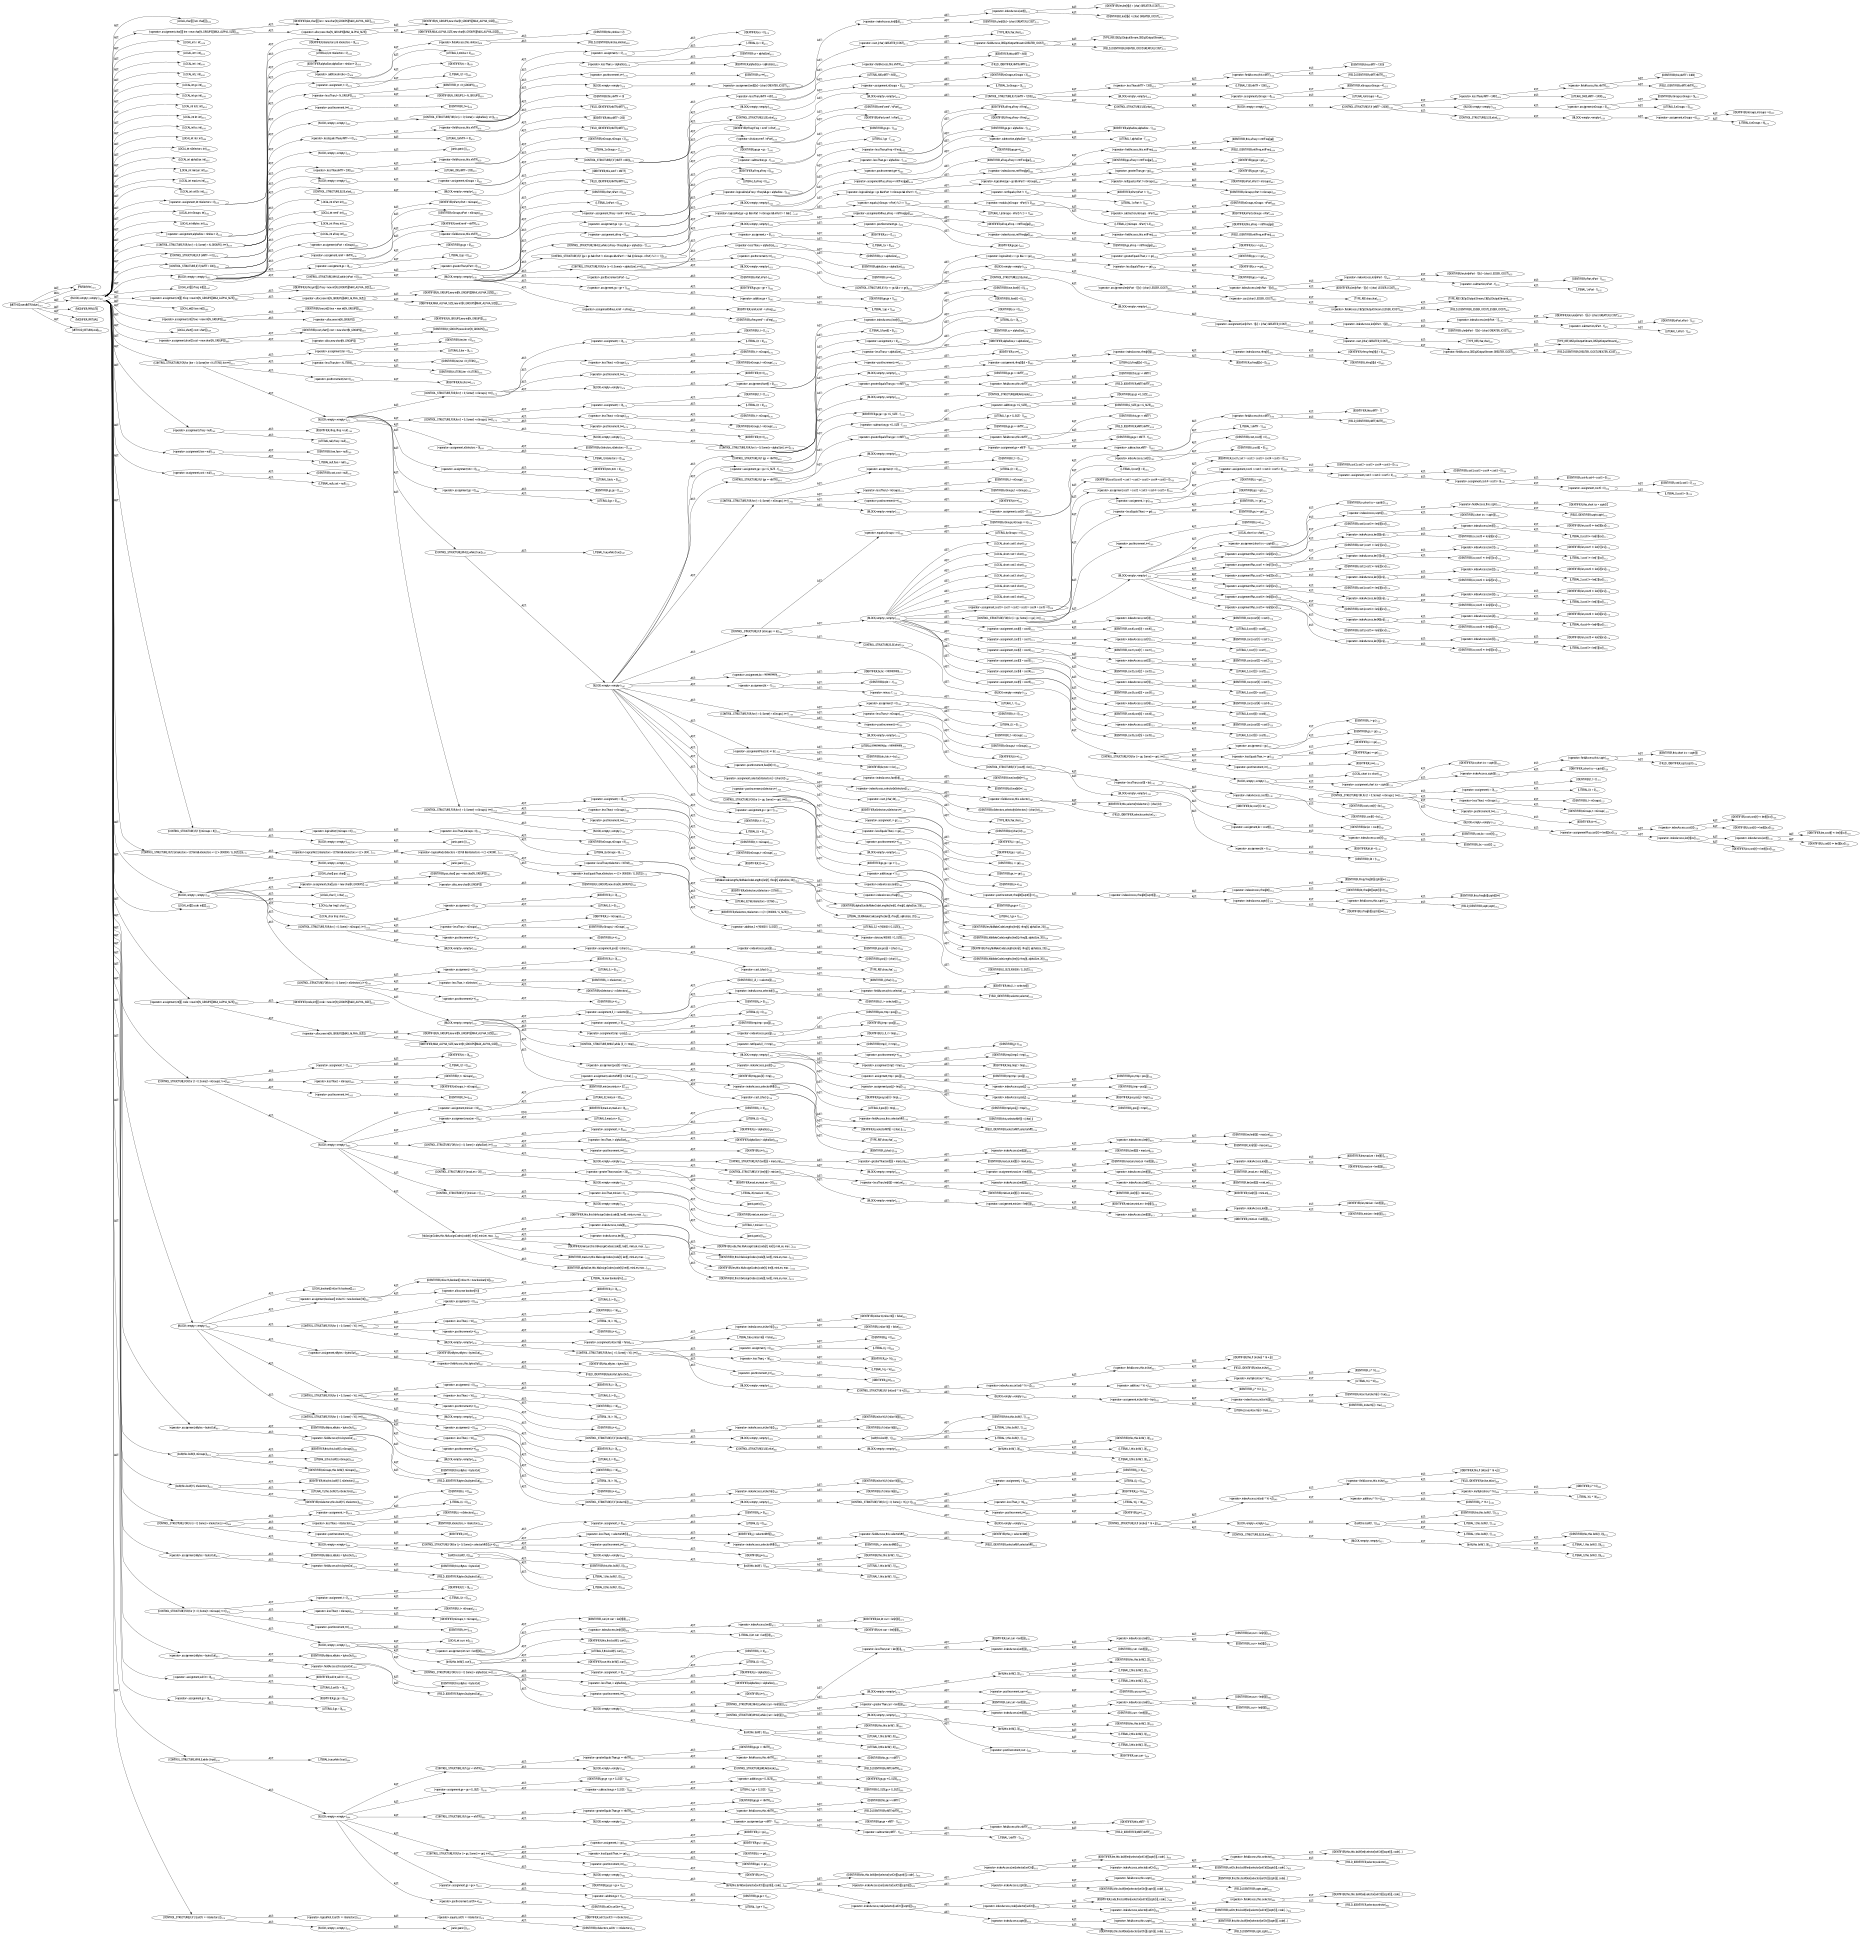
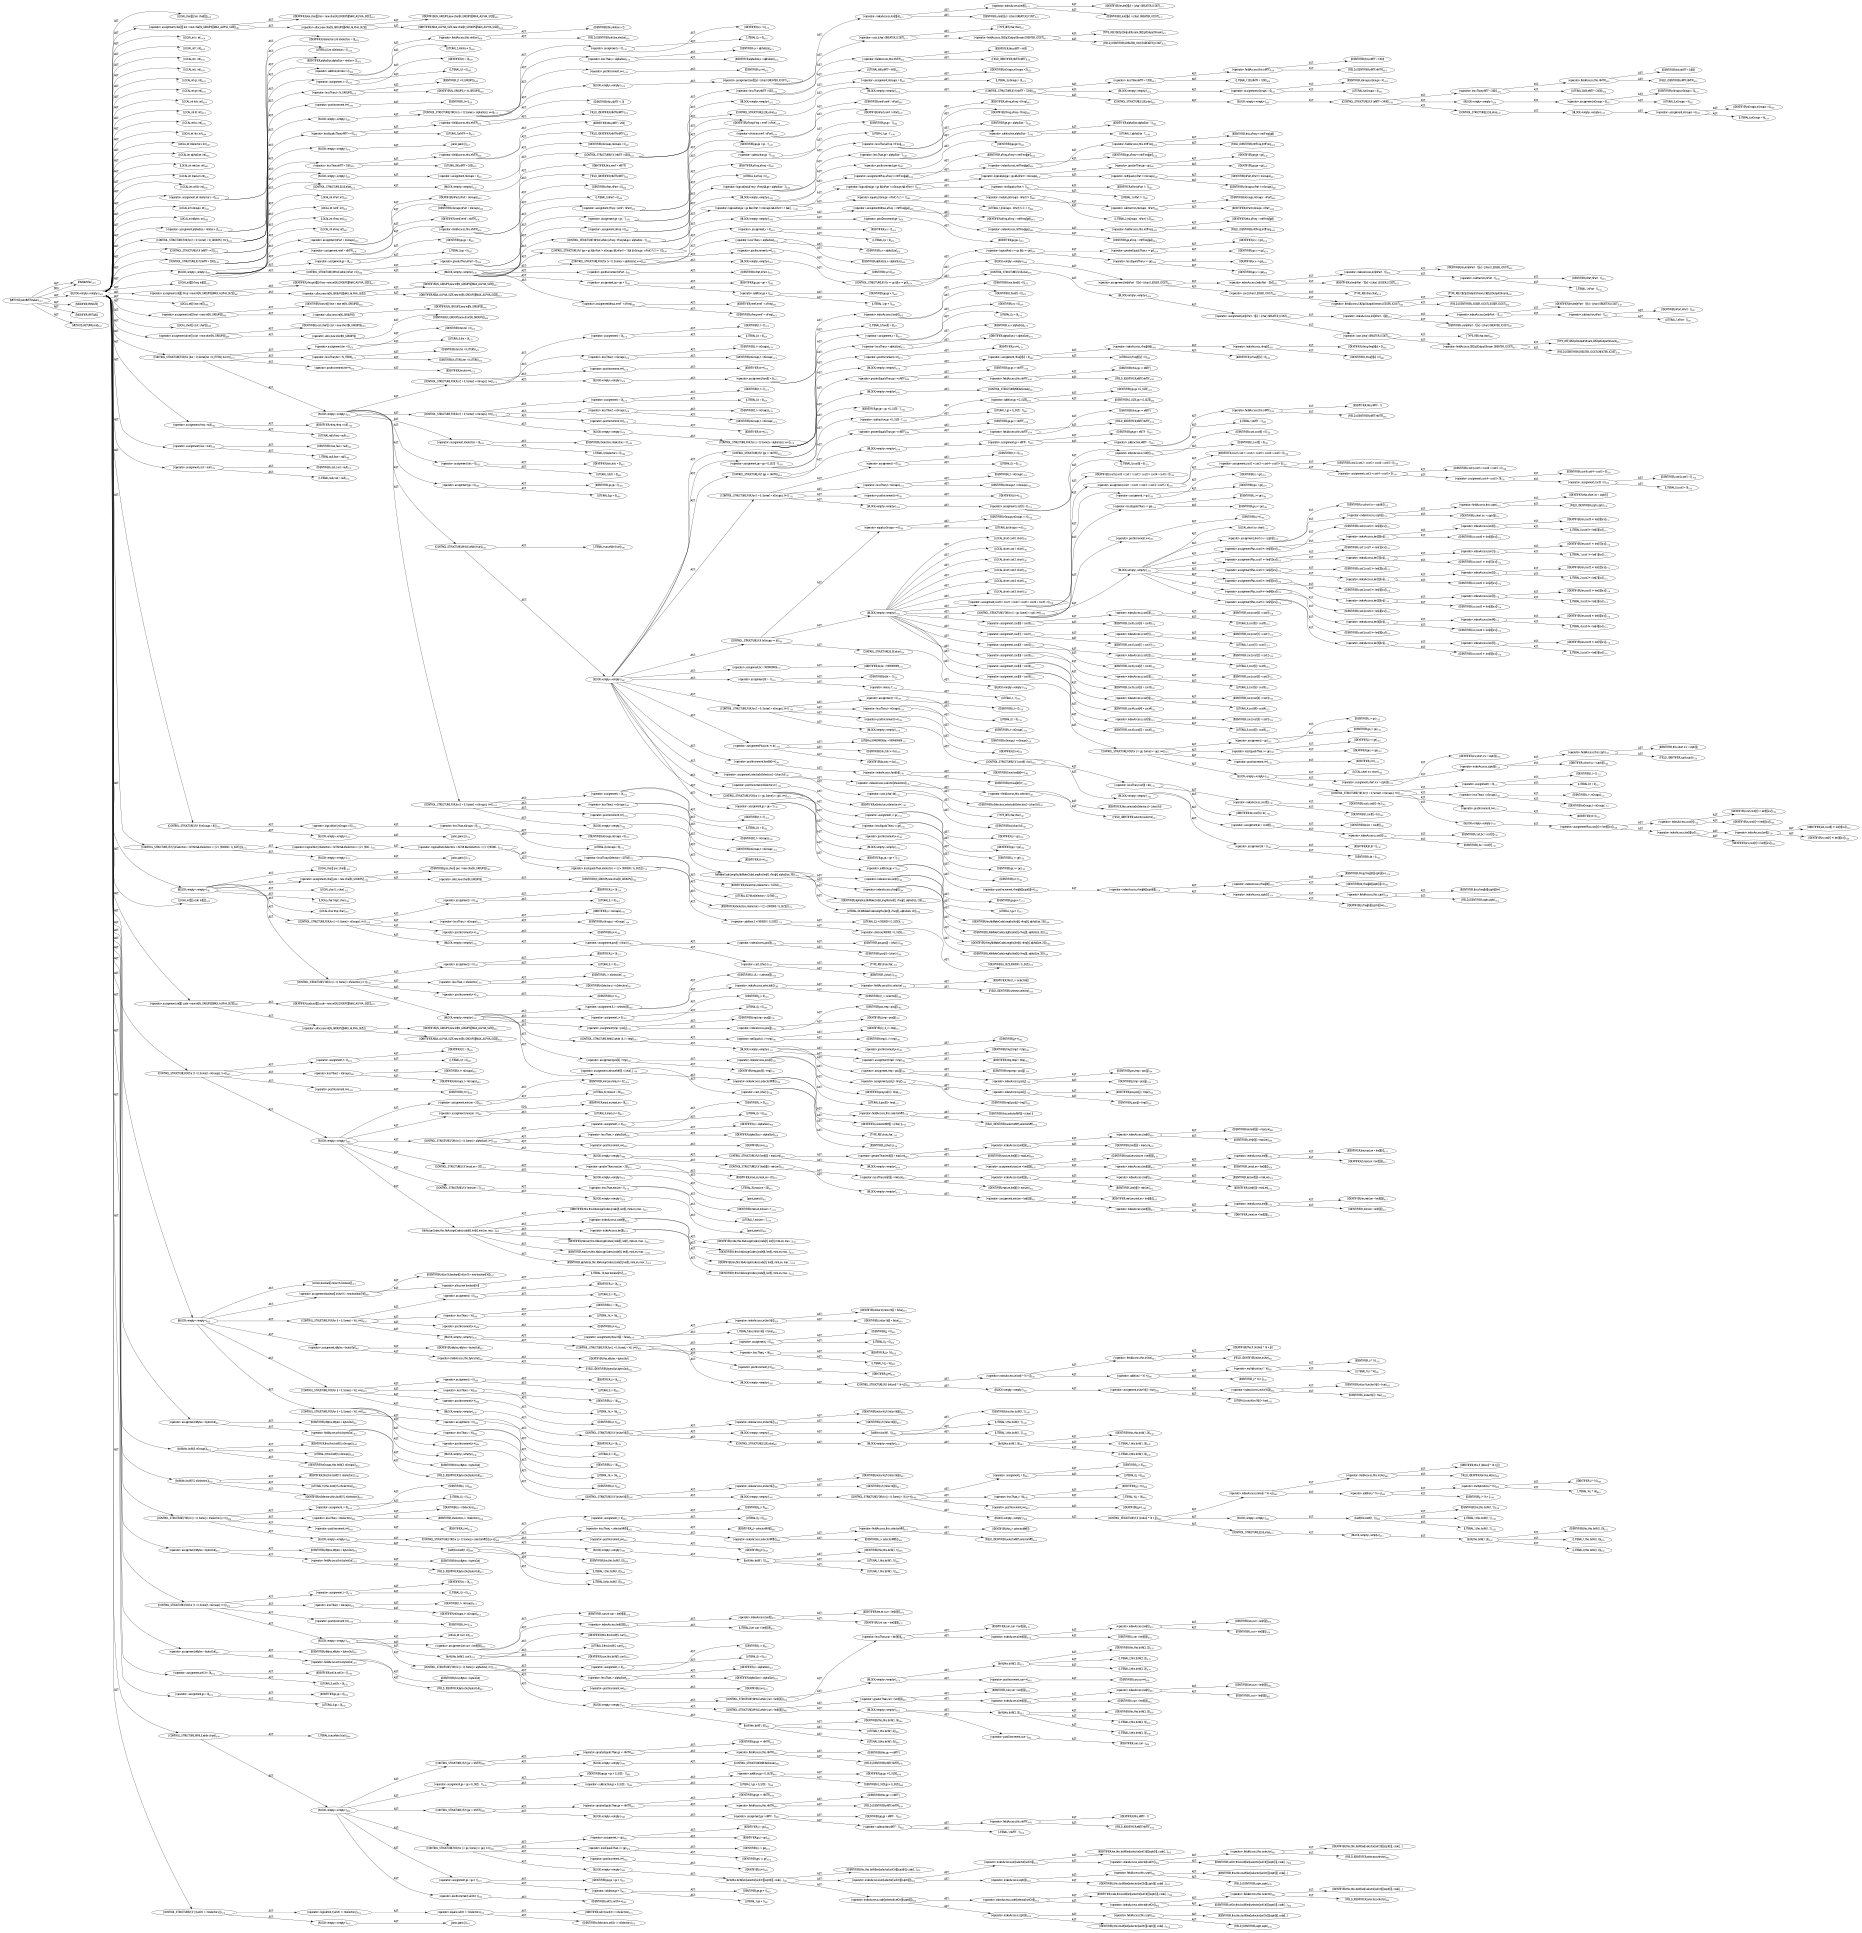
(609, 150) -> none
